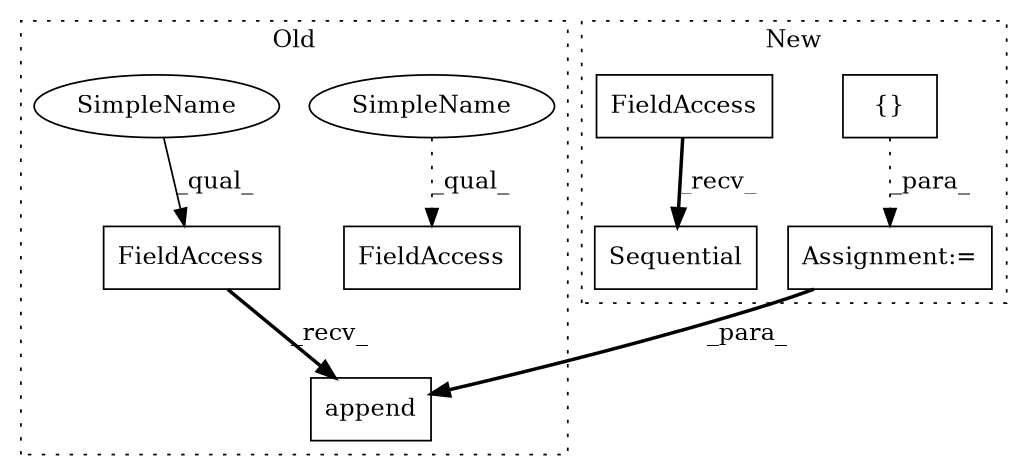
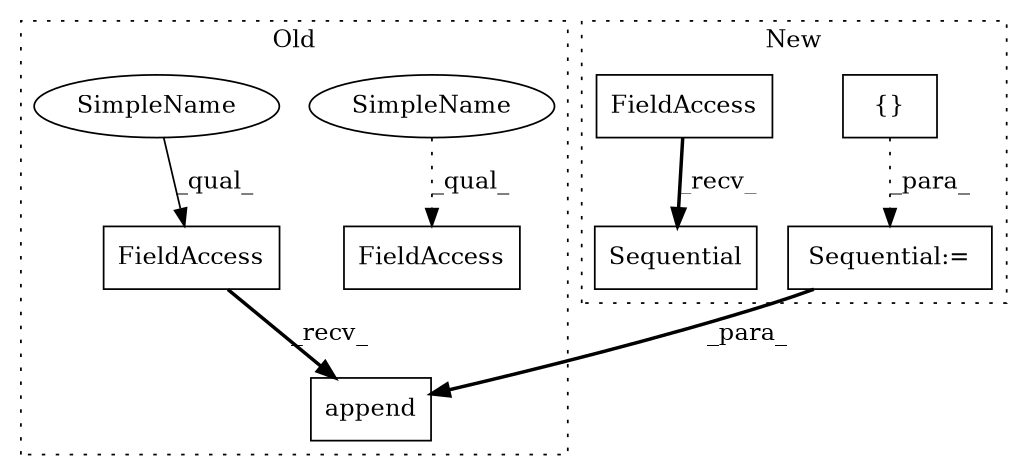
(890, 258) -> (890, 258)
